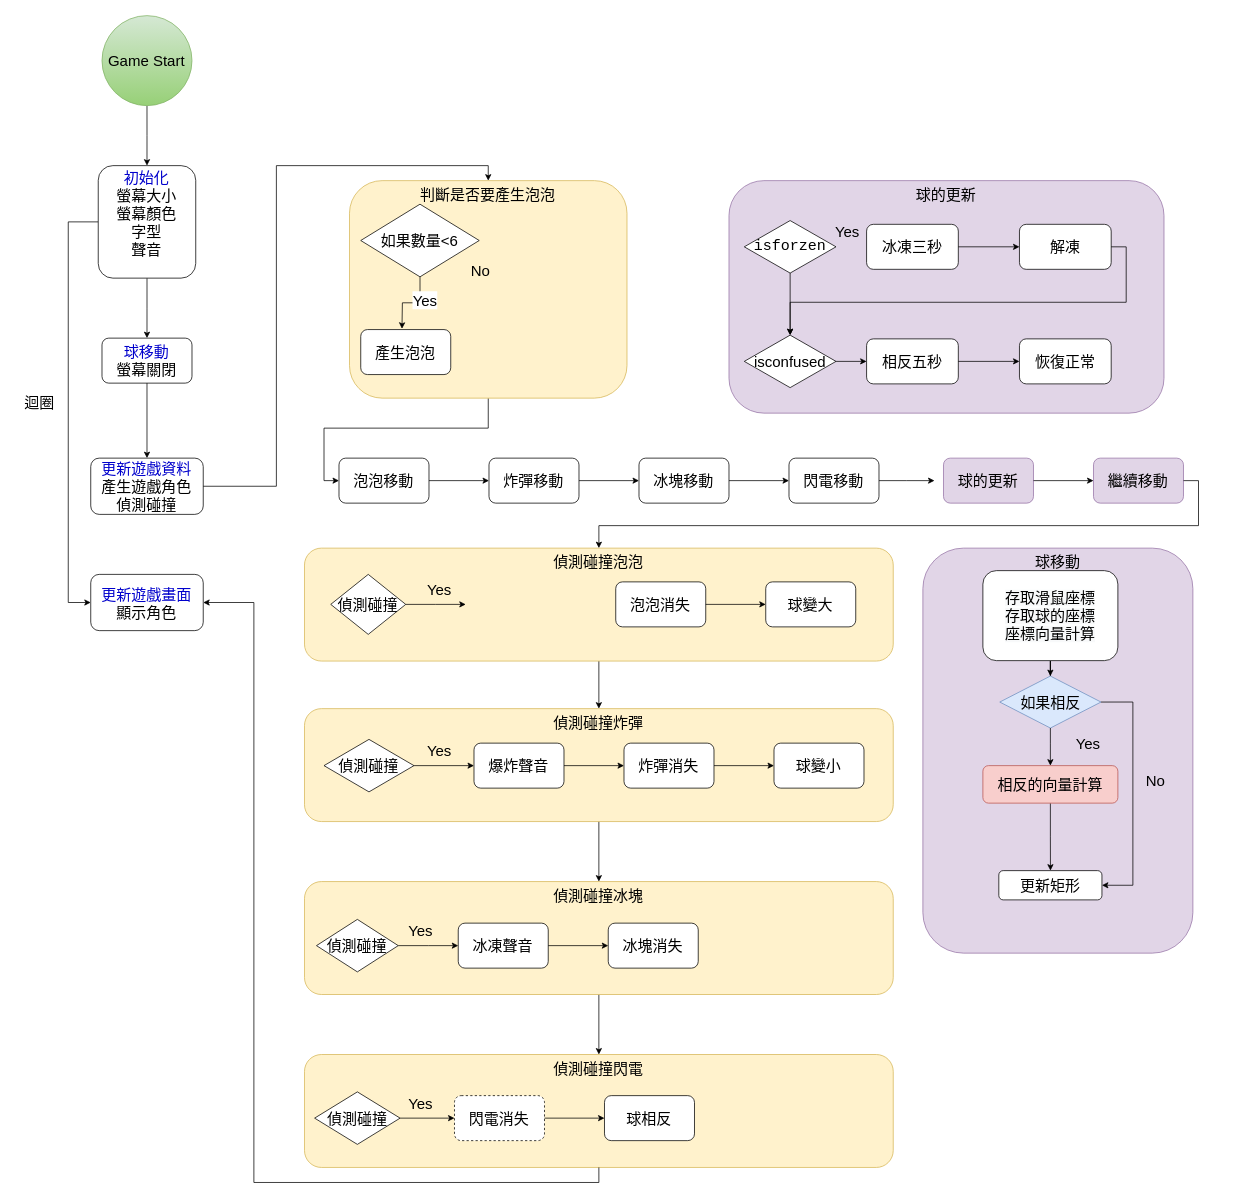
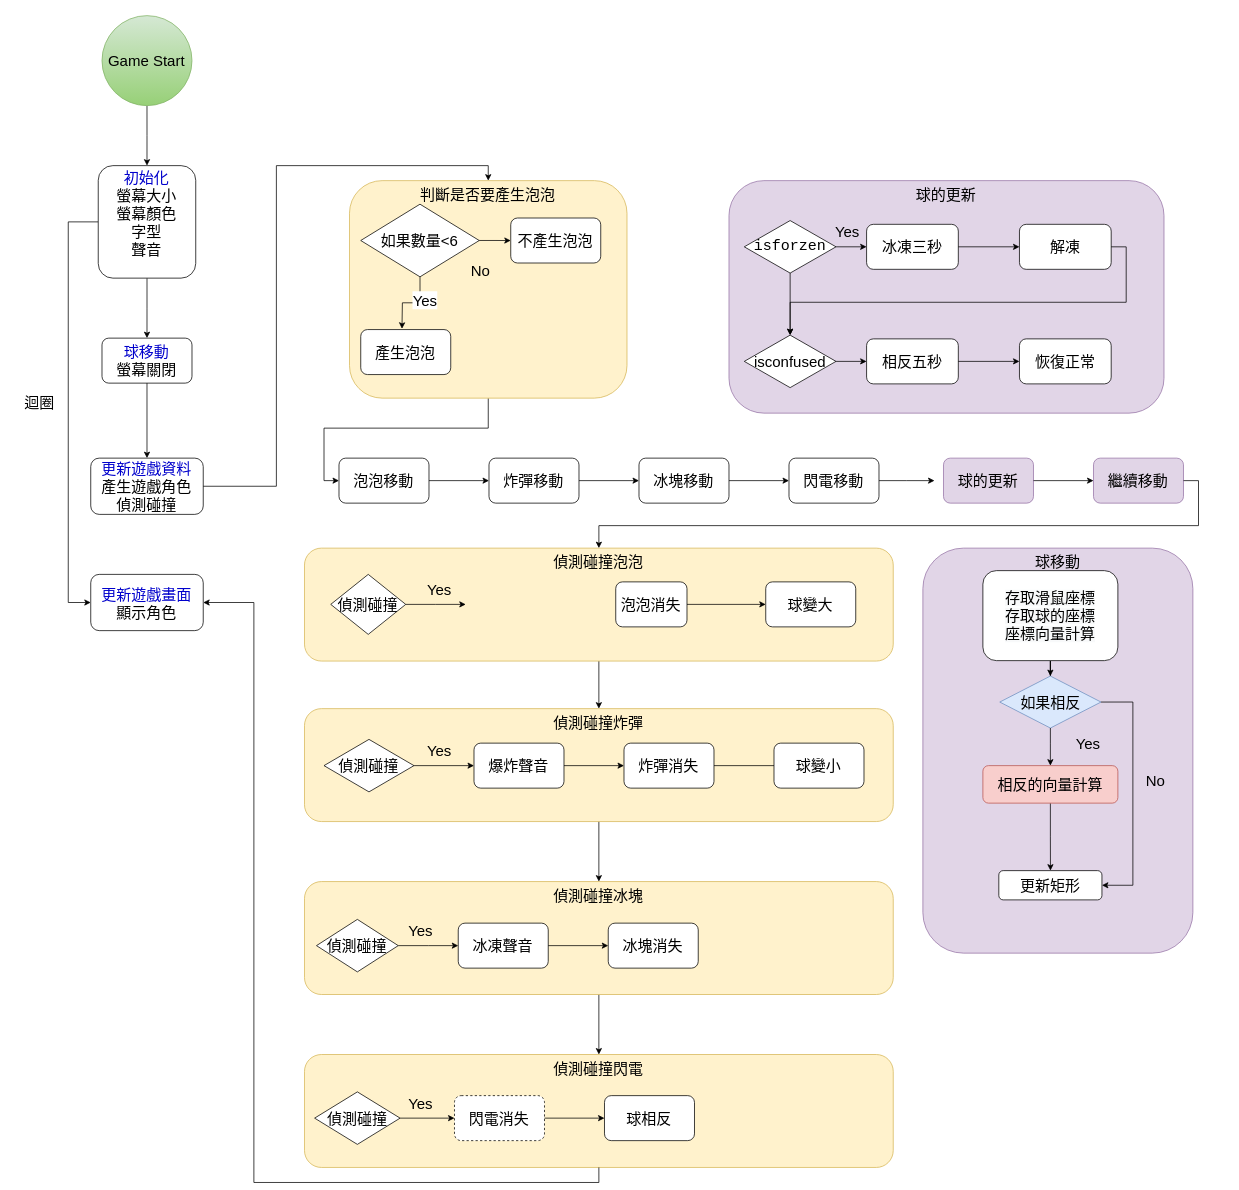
none -> (492, 240)
none -> (556, 240)
none -> (848, 247)
(661, 604) -> (651, 604)
(767, 765) -> (769, 765)
